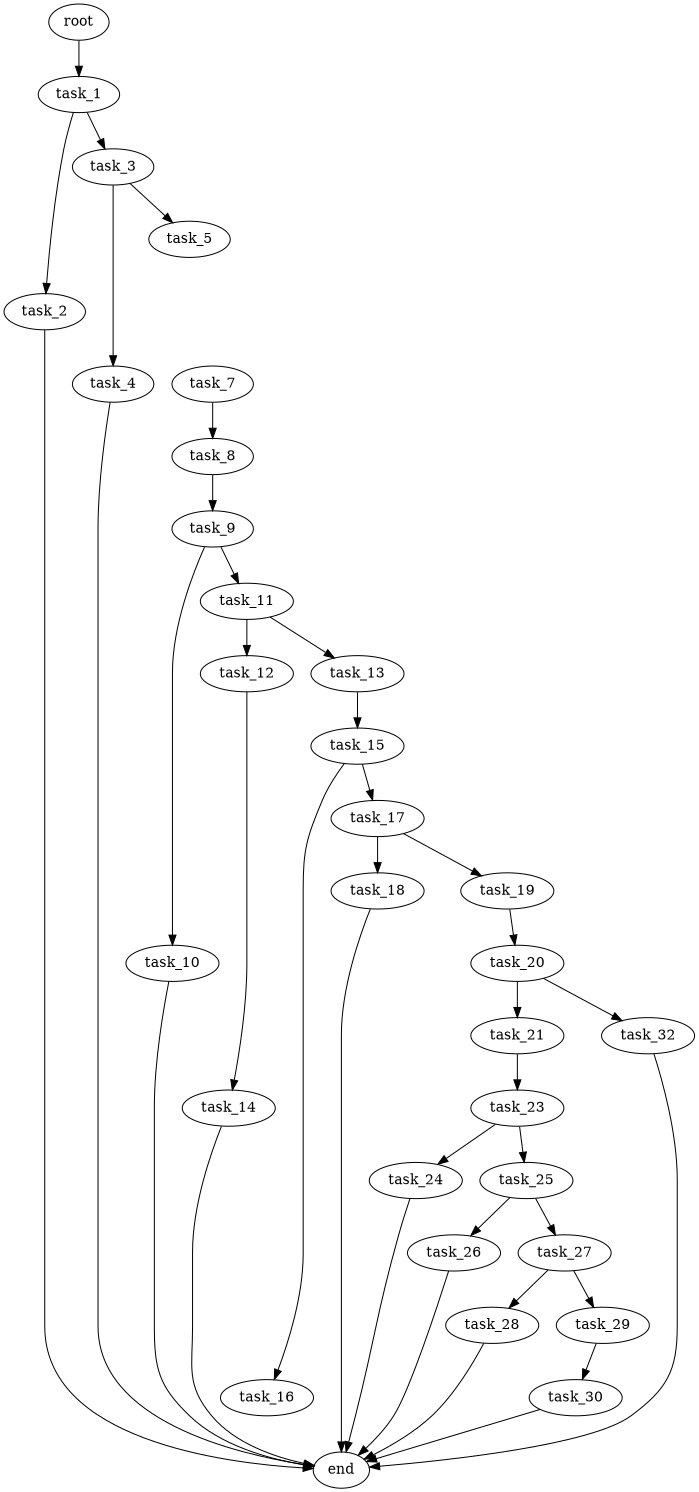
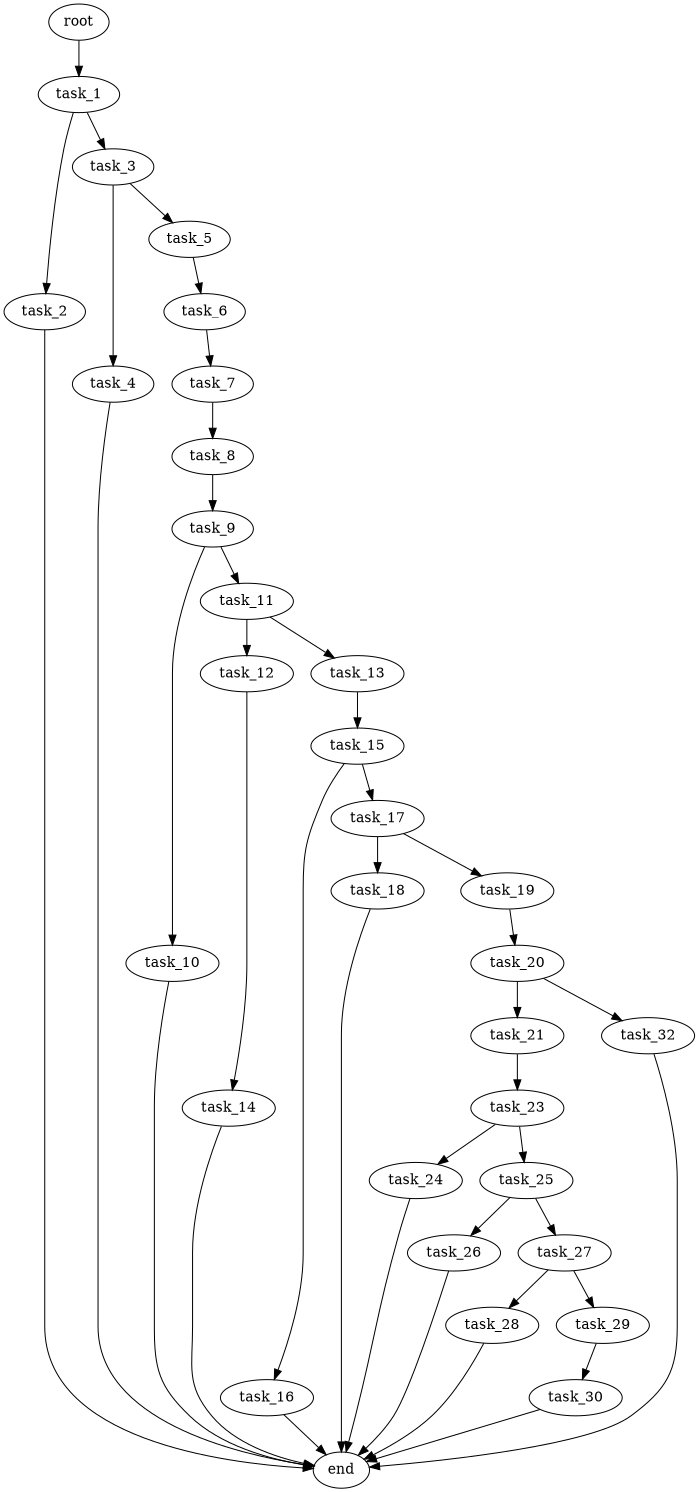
none -> (205, 312)
none -> (301, 1431)
